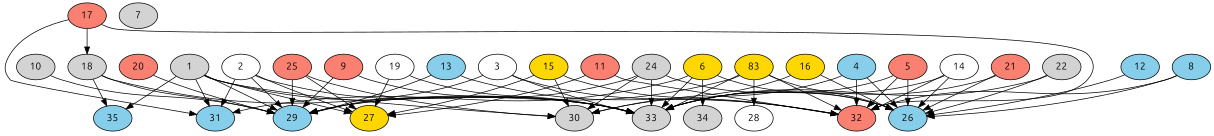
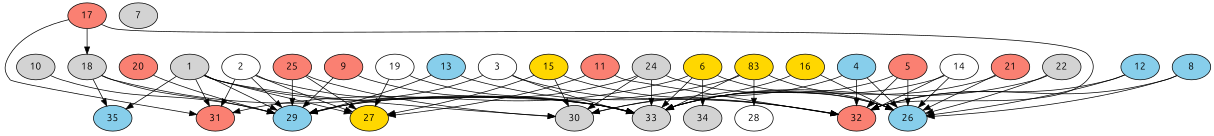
(817, 98) -> (1002, 92)
(215, 118) -> (215, 118)
